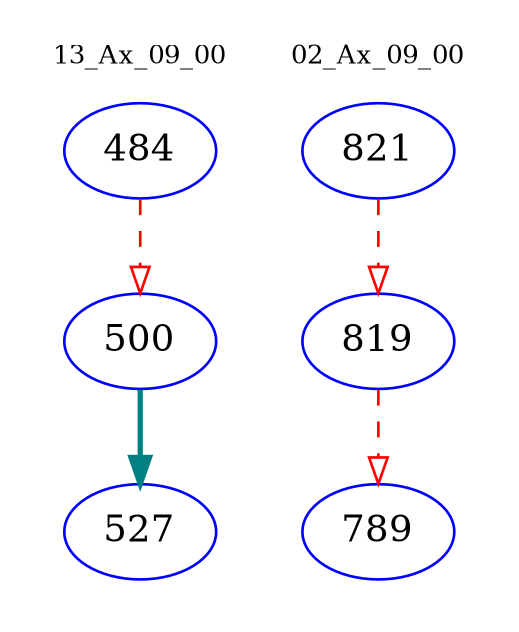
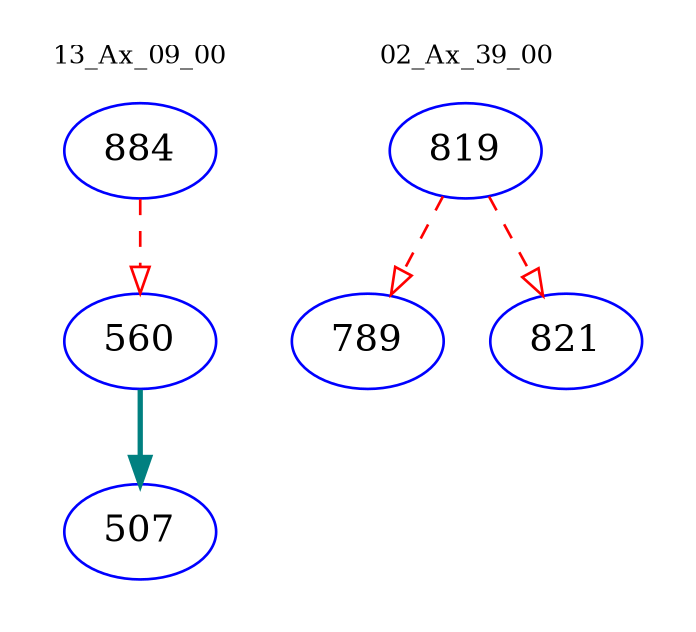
(378, 57) -> (467, 57)
(140, 151) -> (140, 151)
(378, 233) -> (510, 234)
(140, 341) -> (140, 341)
(140, 532) -> (140, 532)
